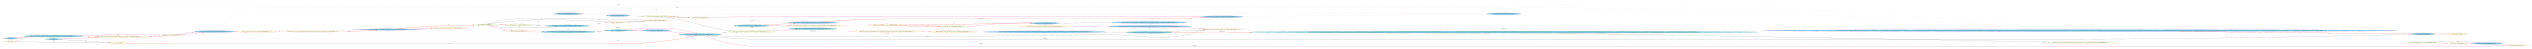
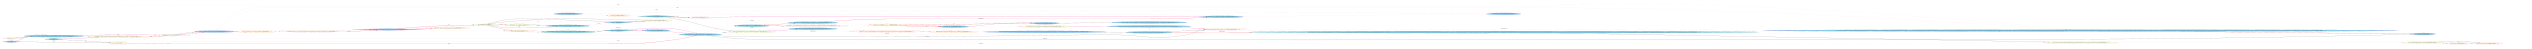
(618, 16) -> (618, 16)
(657, 16) -> (657, 16)
(618, 22) -> (618, 22)
(954, 27) -> (954, 27)
(2458, 34) -> none
(11, 38) -> (11, 38)
(11, 42) -> (11, 42)
(2488, 43) -> (2488, 43)
(2517, 45) -> none
